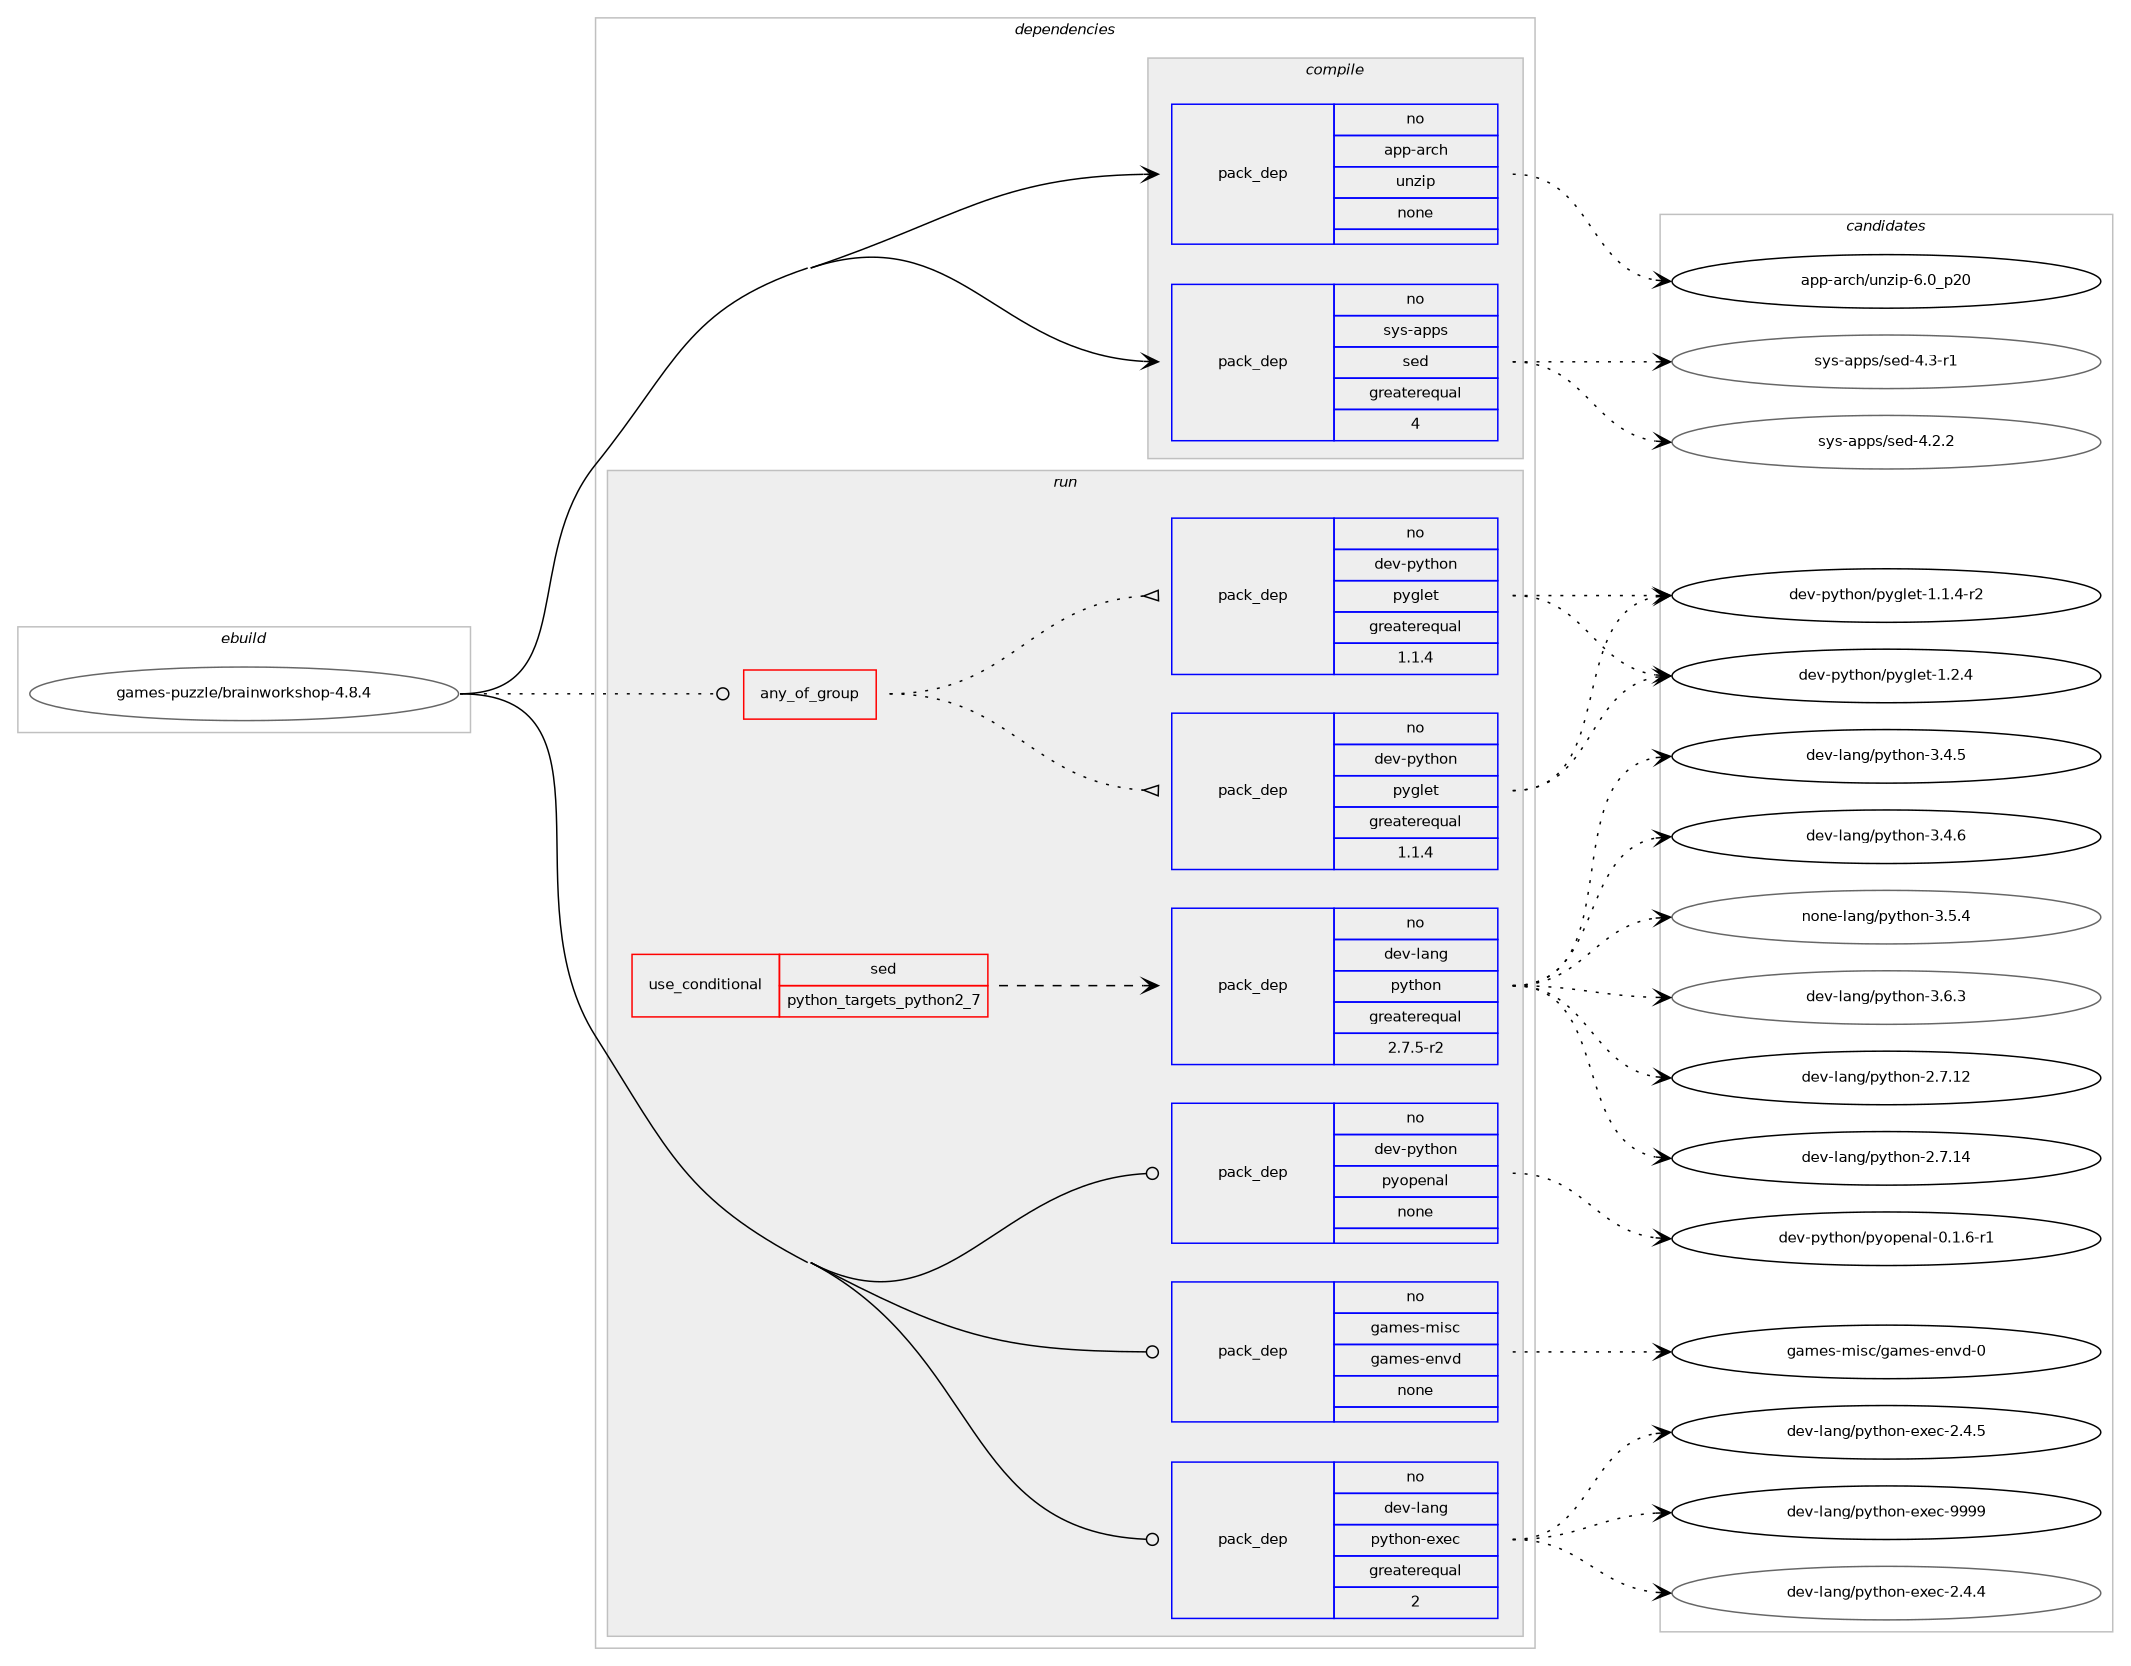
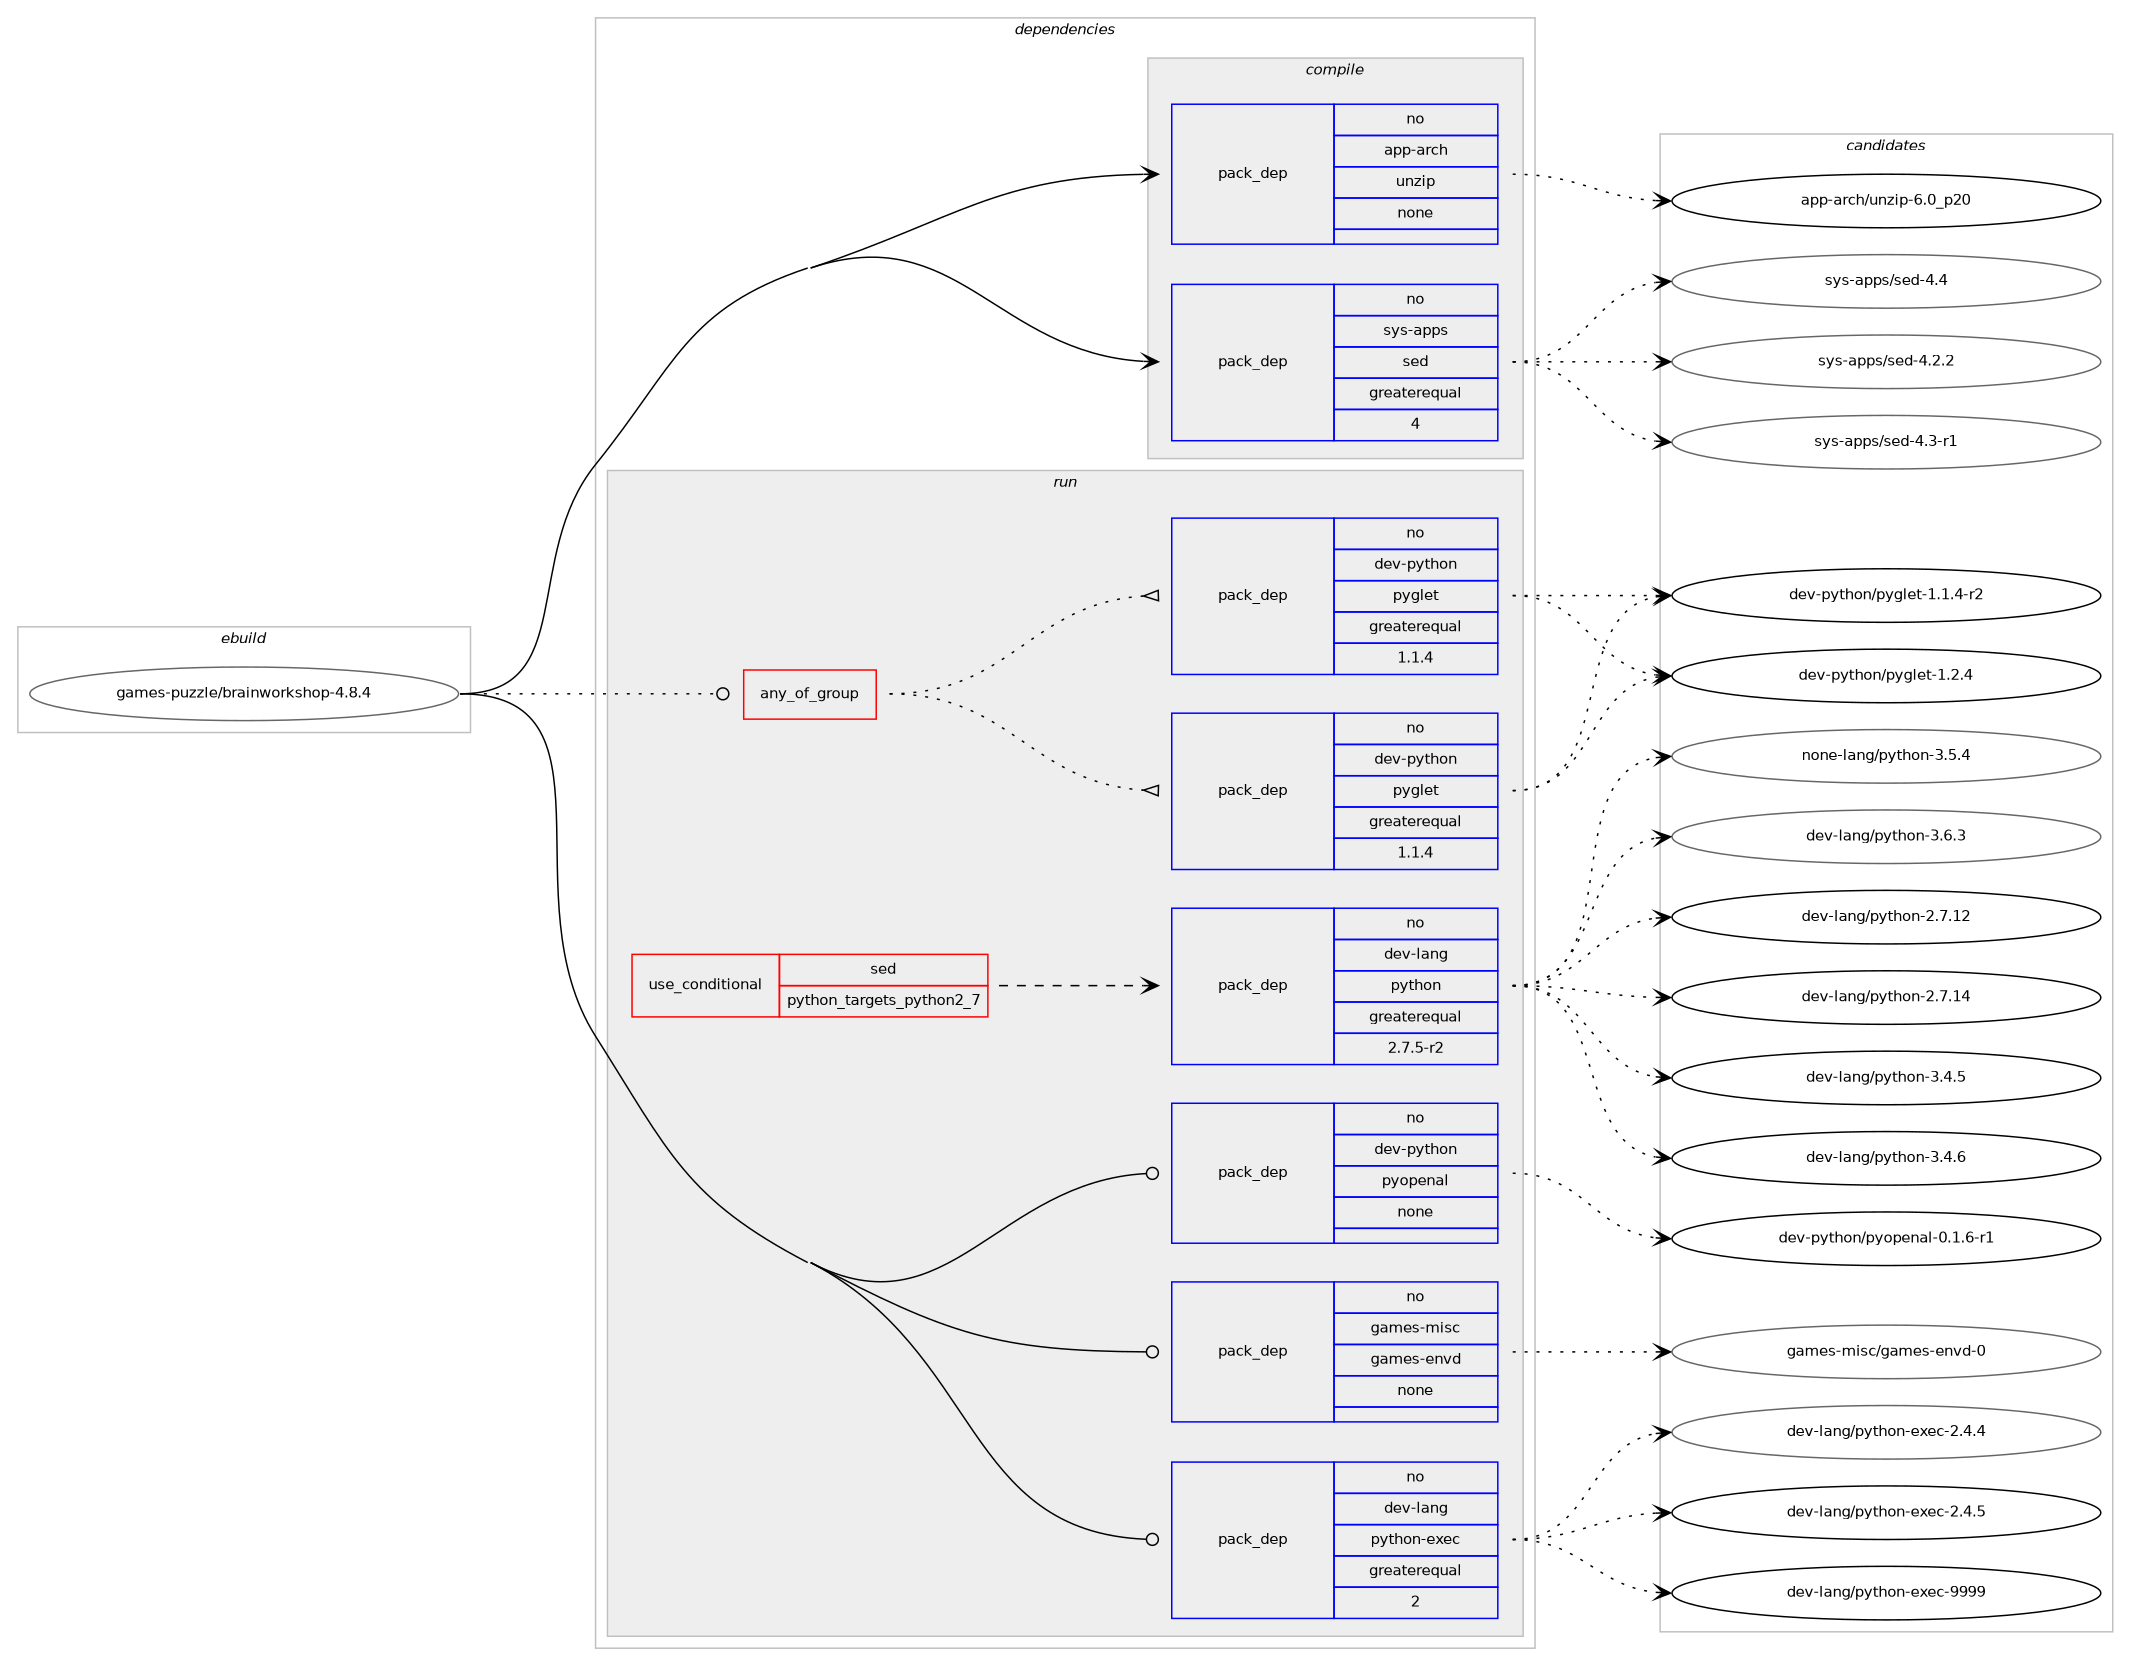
none -> (1886, 281)
(1886, 1352) -> (1886, 1352)
